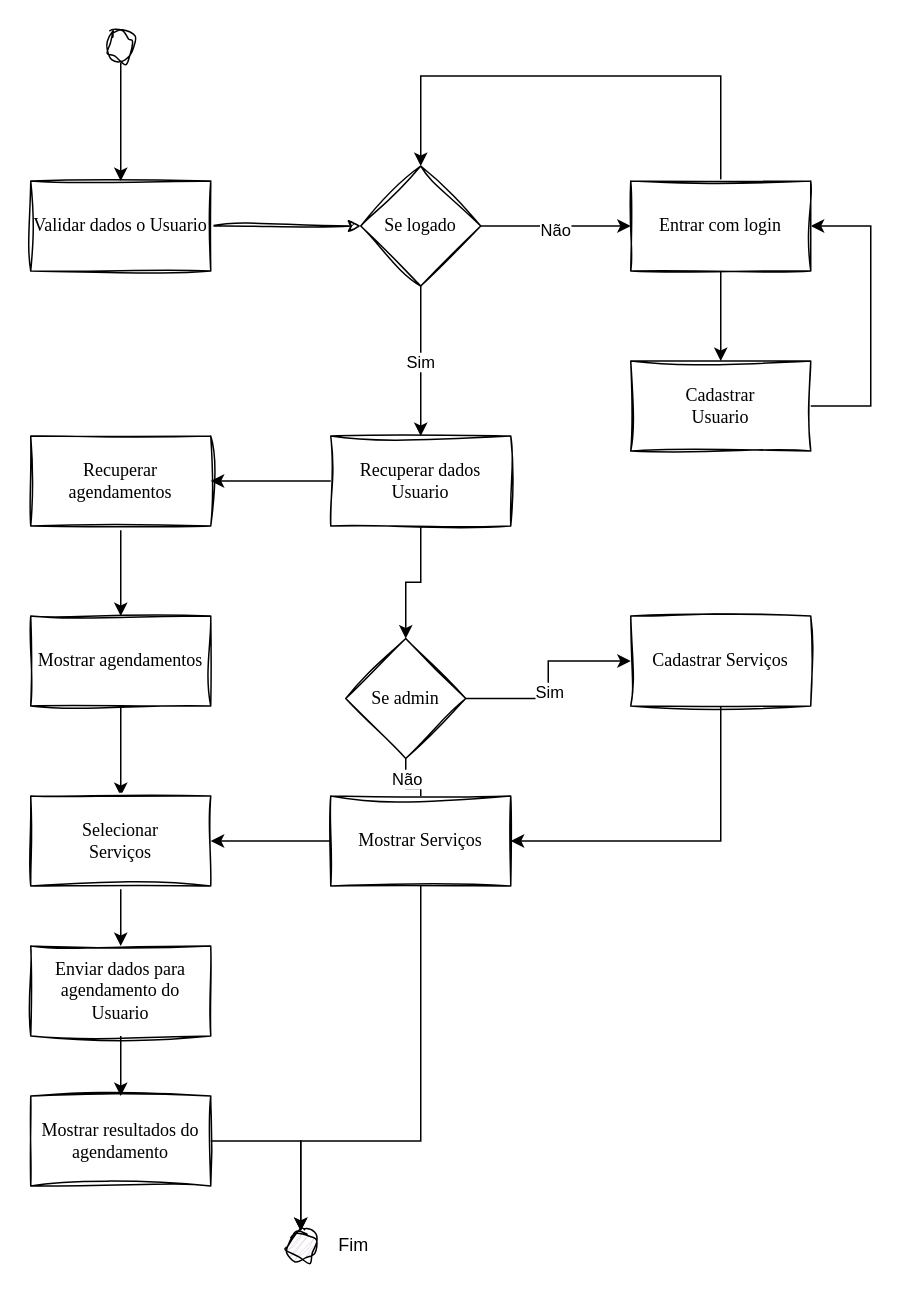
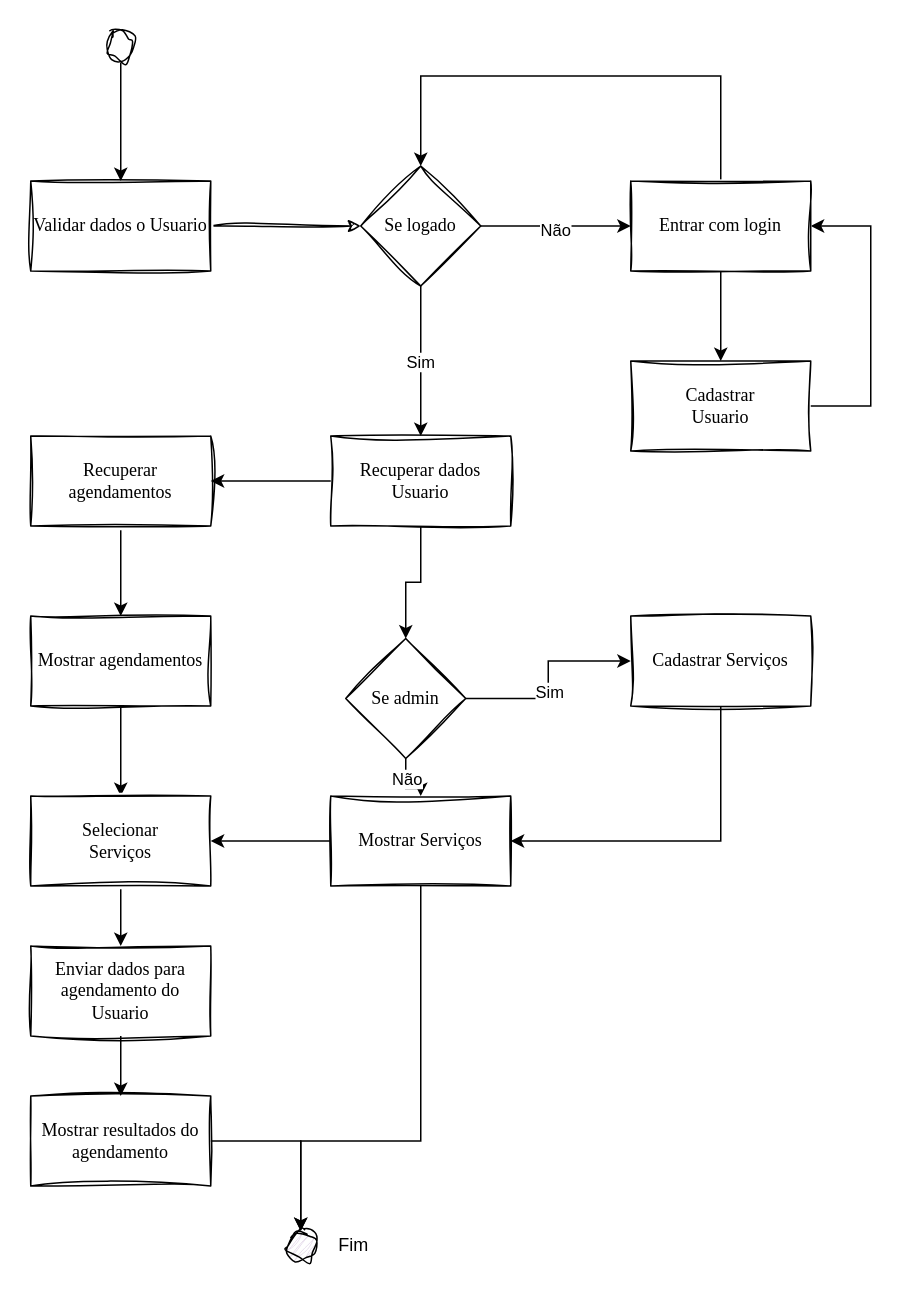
(420, 788) -> (419, 788)
